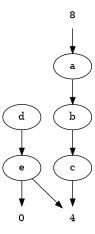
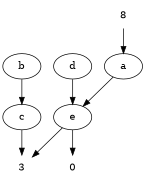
(73, 88) -> (101, 89)
(73, 219) -> (22, 168)
